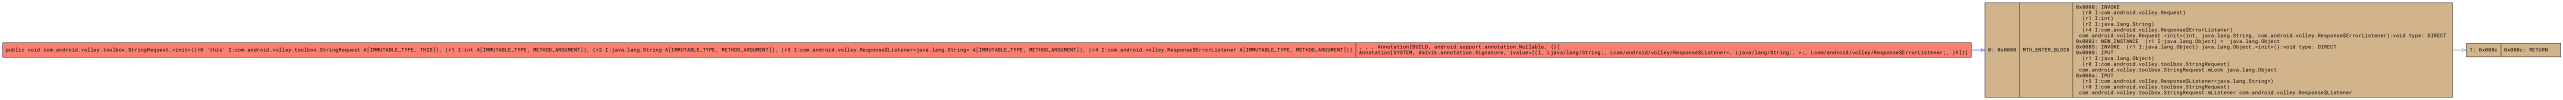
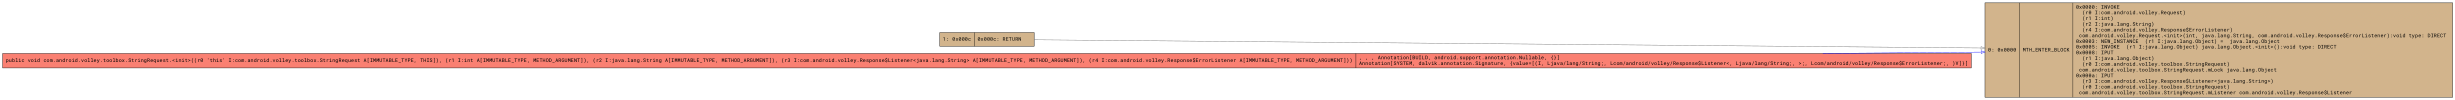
(2458, 50) -> (1508, 44)
